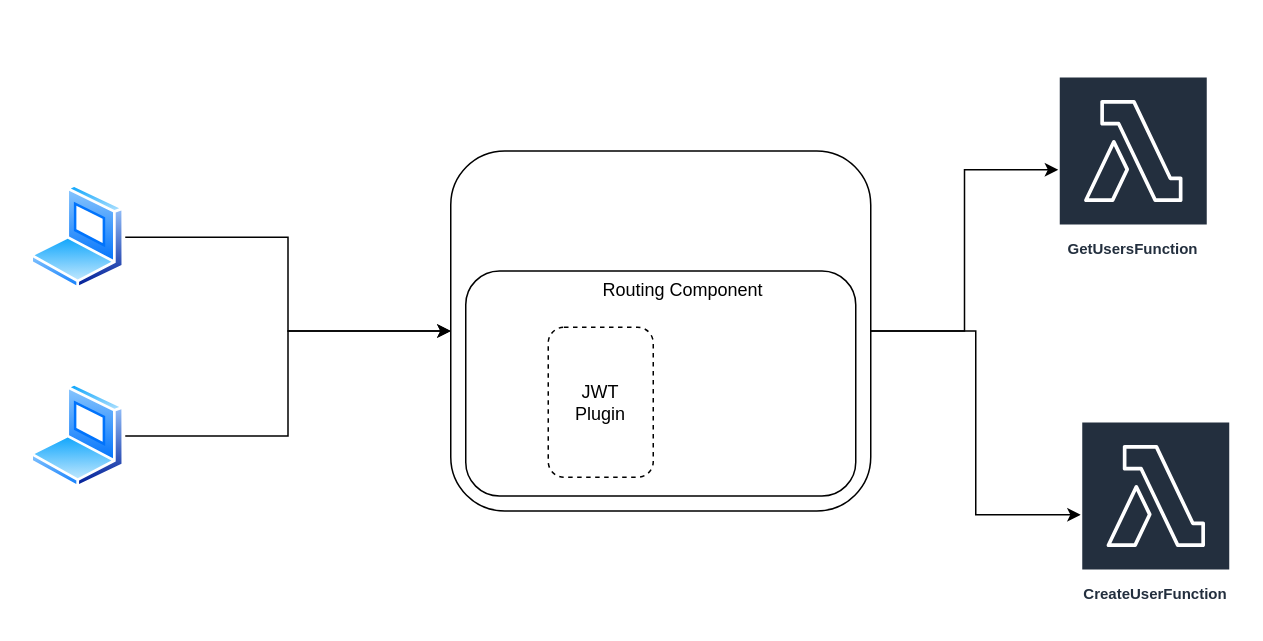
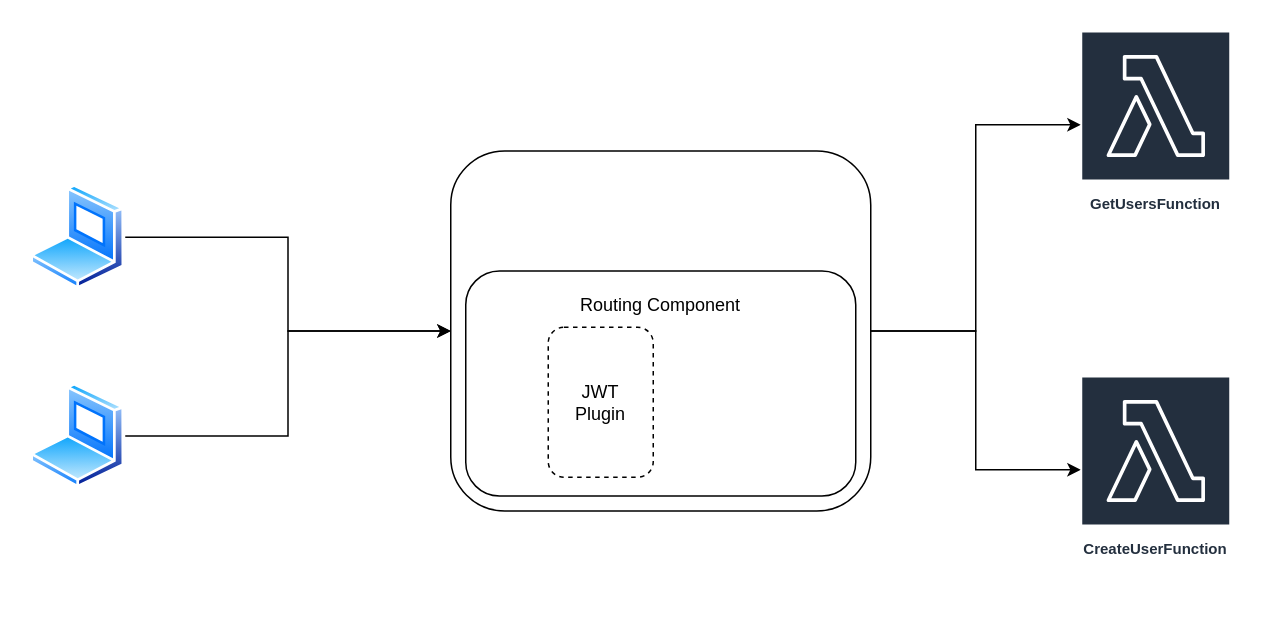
(1133, 170) -> (1156, 125)
(683, 290) -> (661, 305)
(1156, 515) -> (1156, 470)
